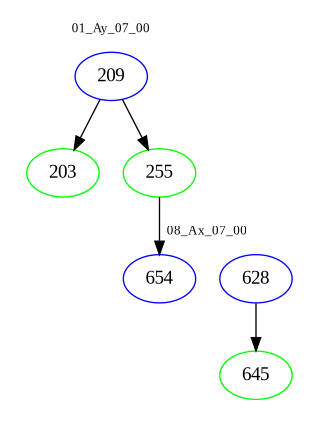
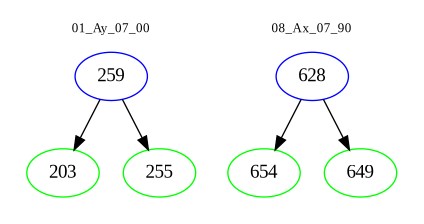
(111, 76) -> (111, 76)
(159, 227) -> (291, 119)
(208, 231) -> (312, 29)
(159, 279) -> (264, 173)
(256, 375) -> (361, 173)
